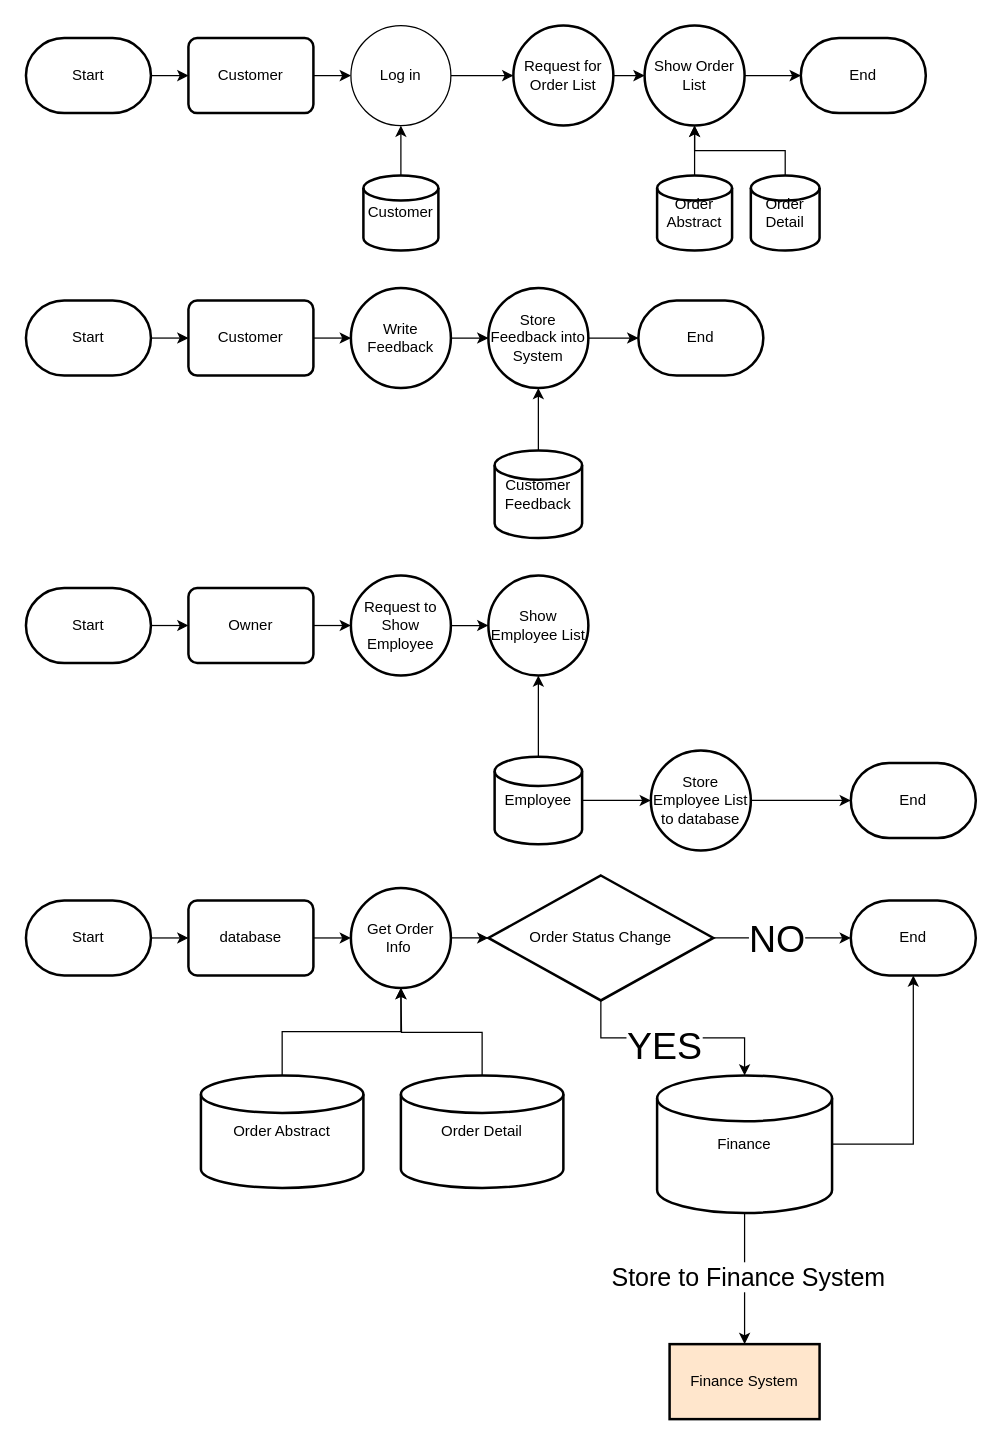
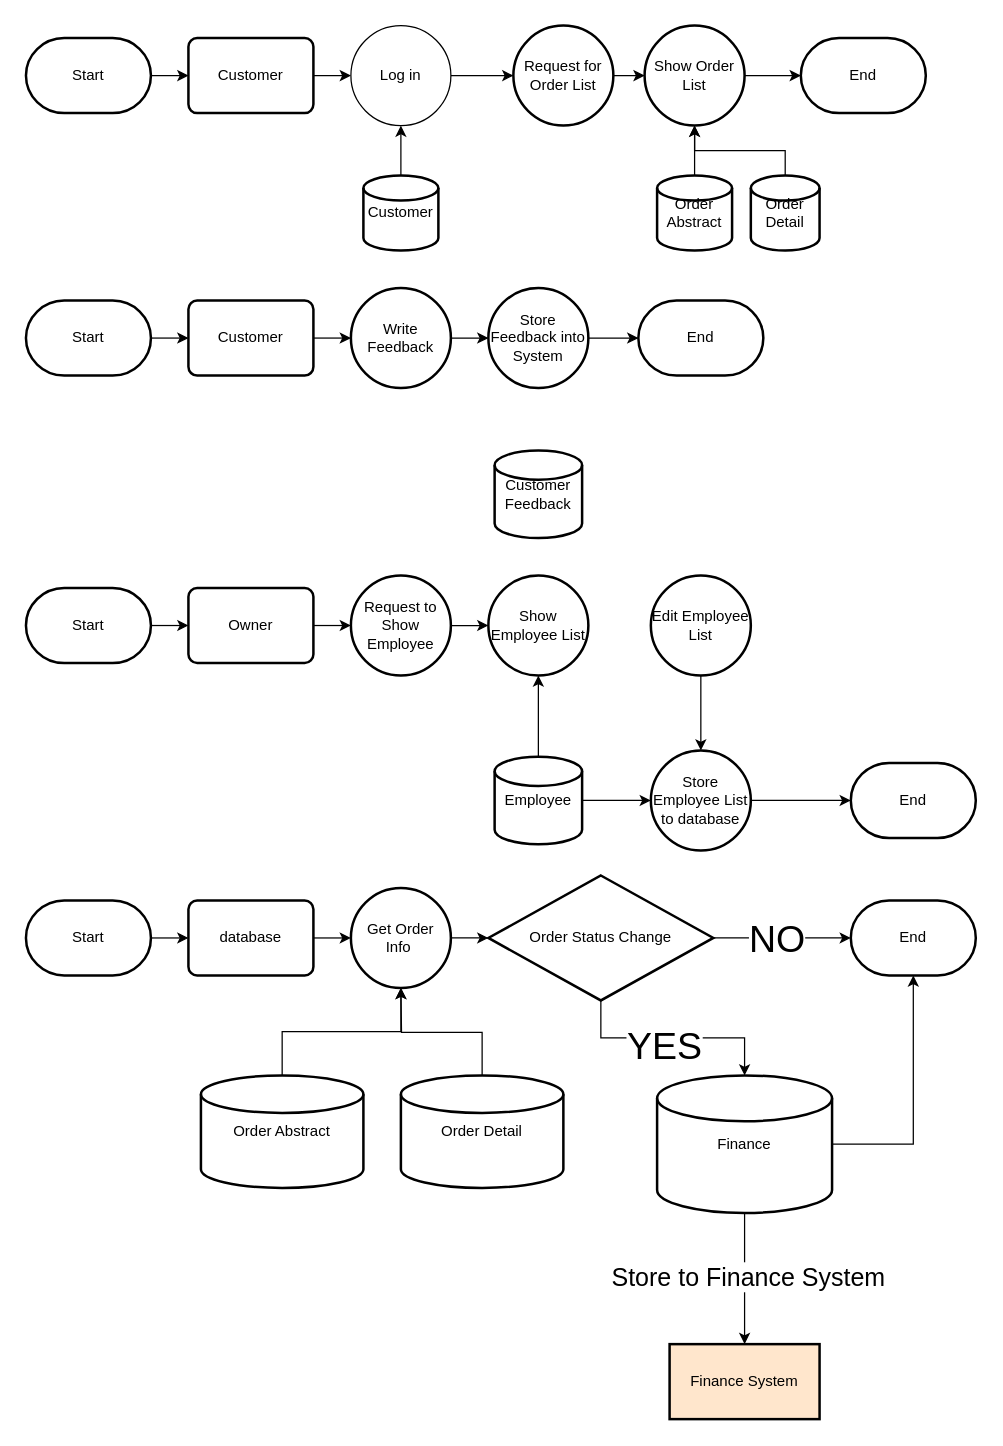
(538, 423) -> none
none -> (701, 626)
none -> (701, 709)
